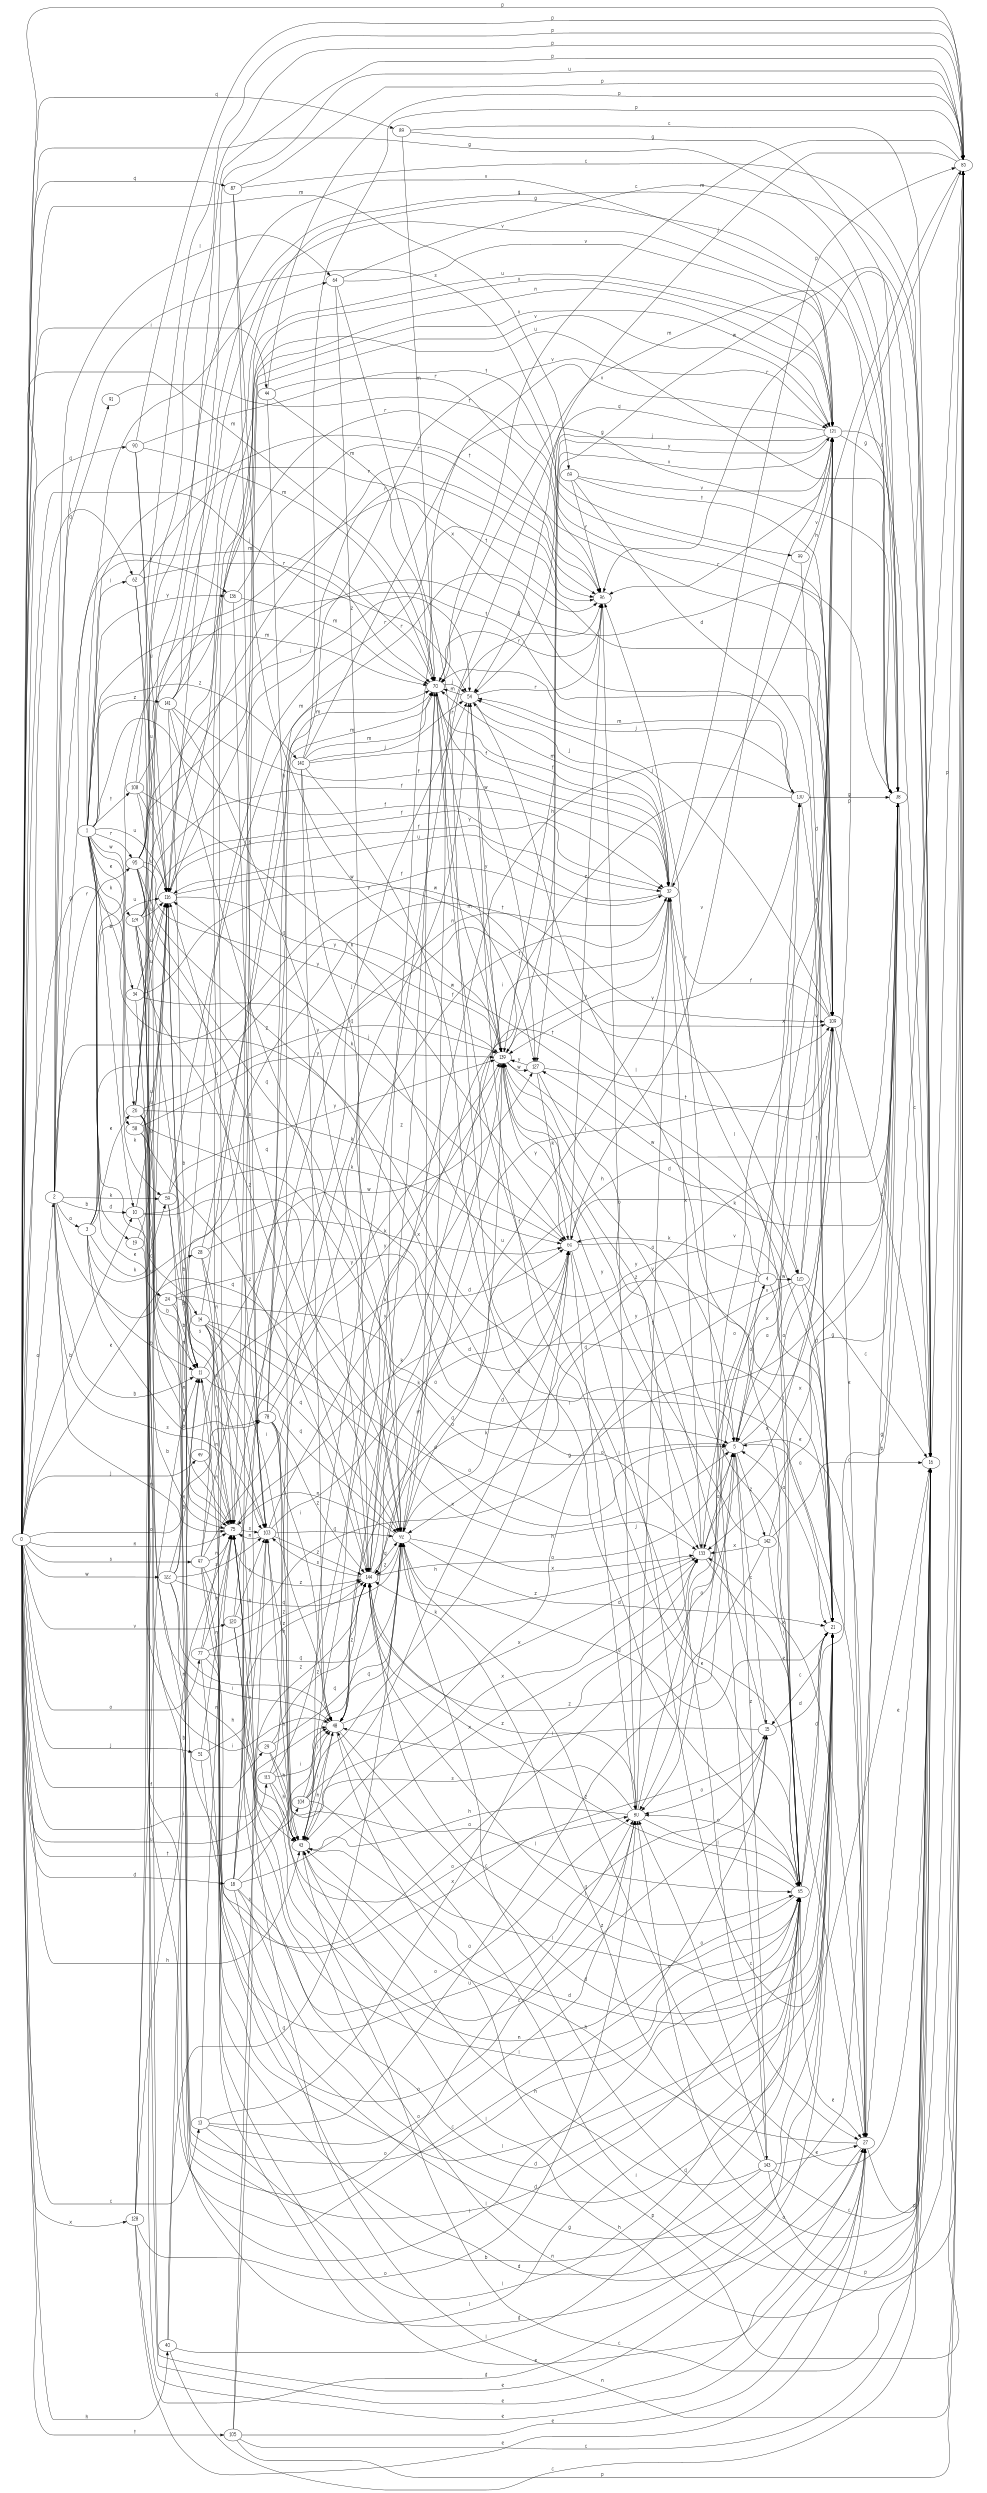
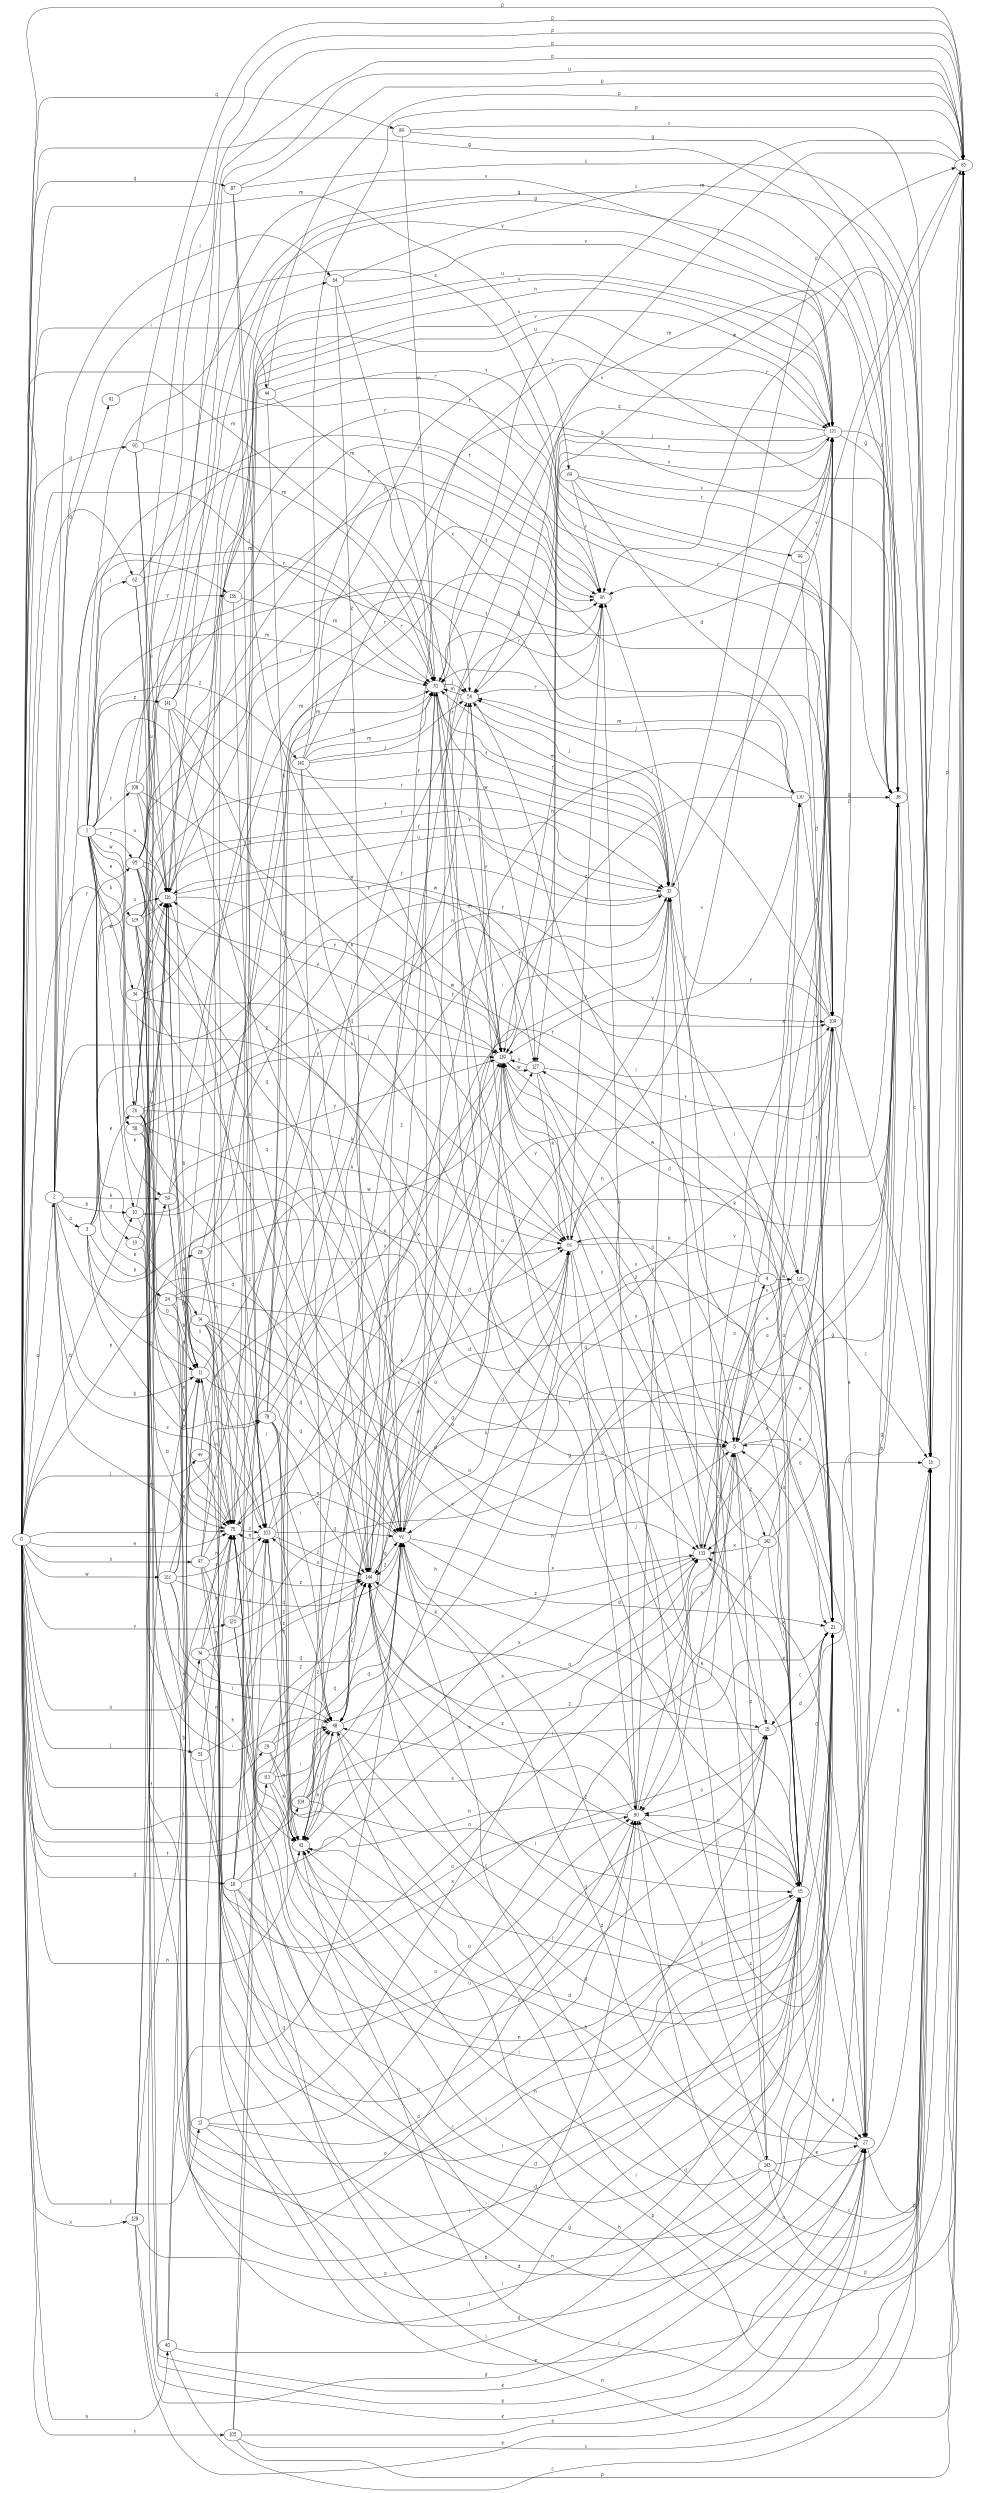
(817, 536) -> (817, 536)
(576, 1558) -> (556, 1666)
(200, 1654) -> (200, 1654)
